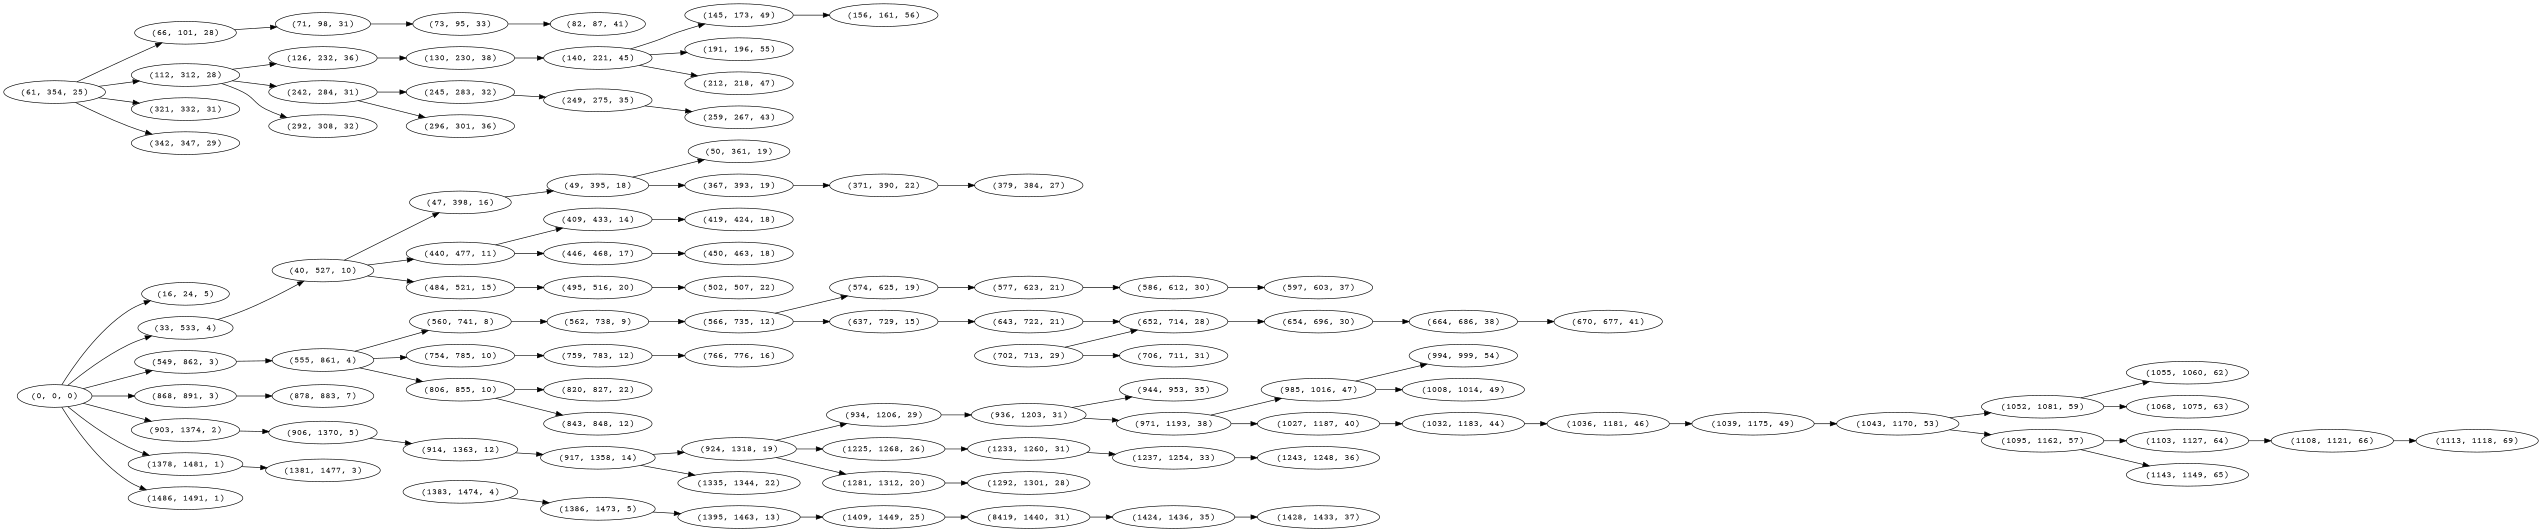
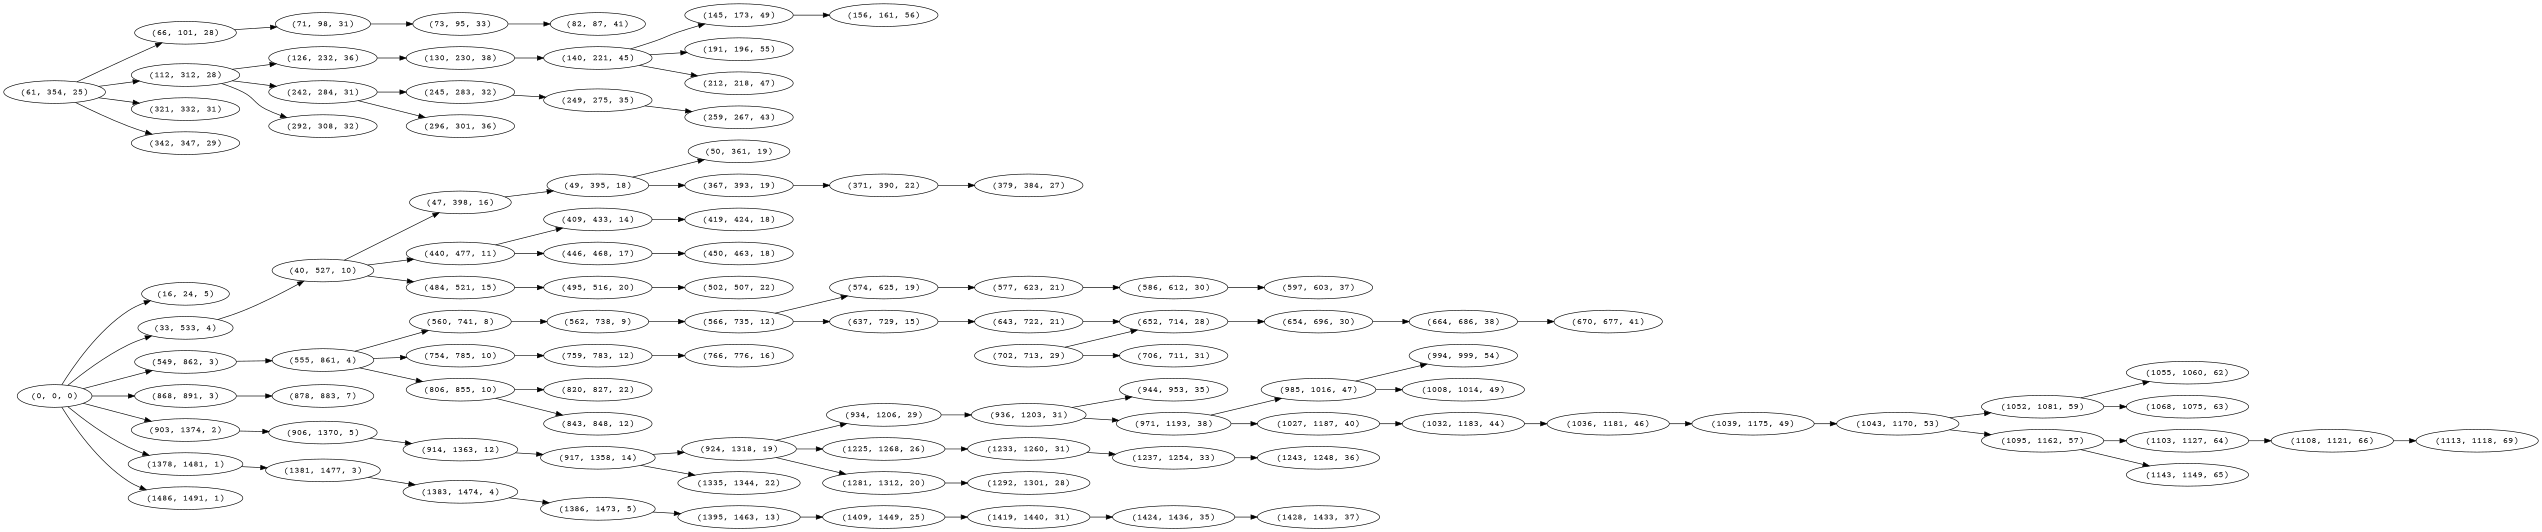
none -> (388, 481)
(1029, 517) -> (1029, 517)
